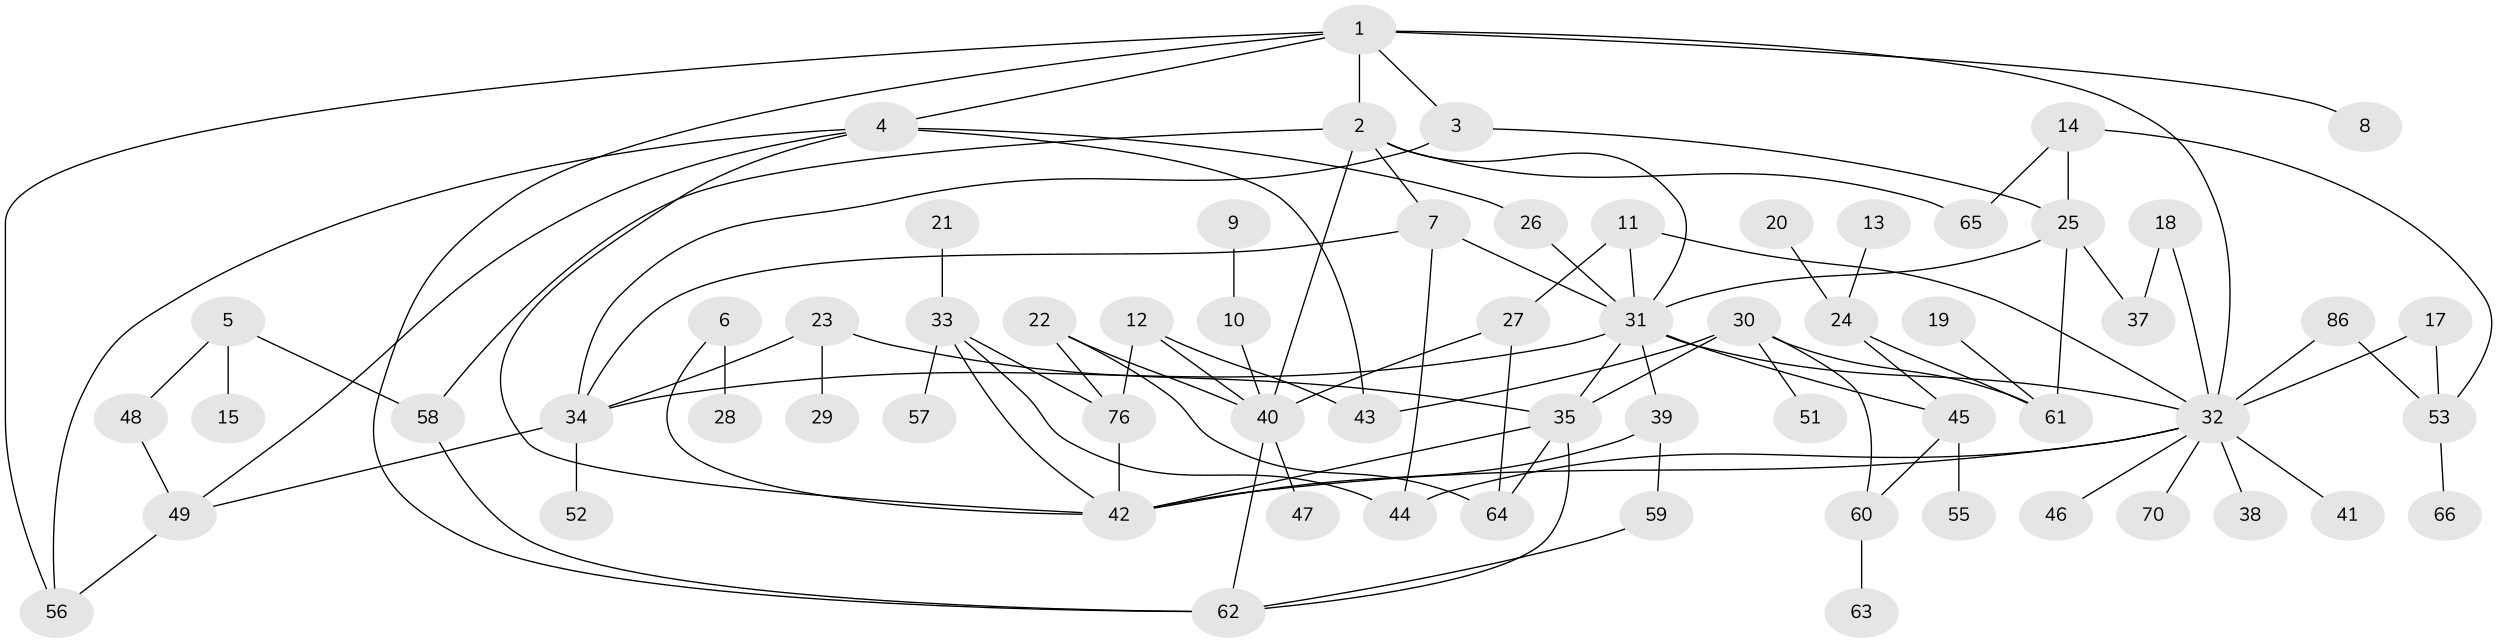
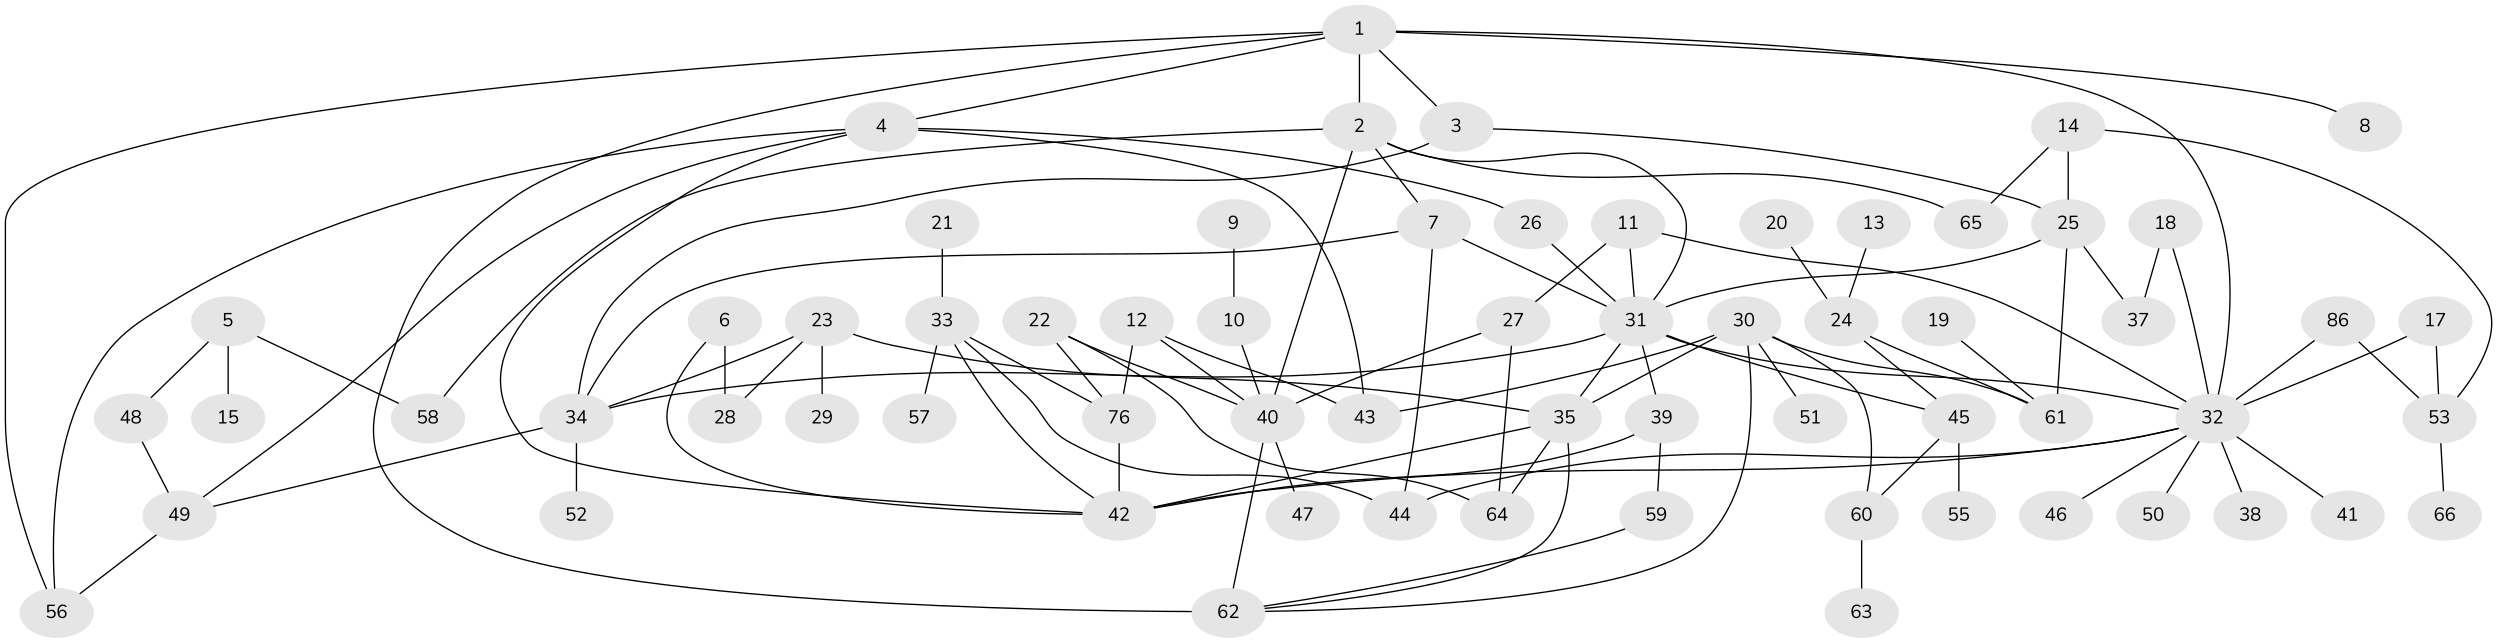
none -> (774, 370)
(2153, 516) -> (2153, 516)
(631, 571) -> (1592, 583)
